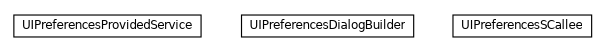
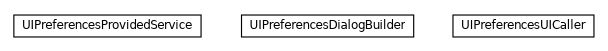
(522, 25) -> none
none -> (523, 25)
